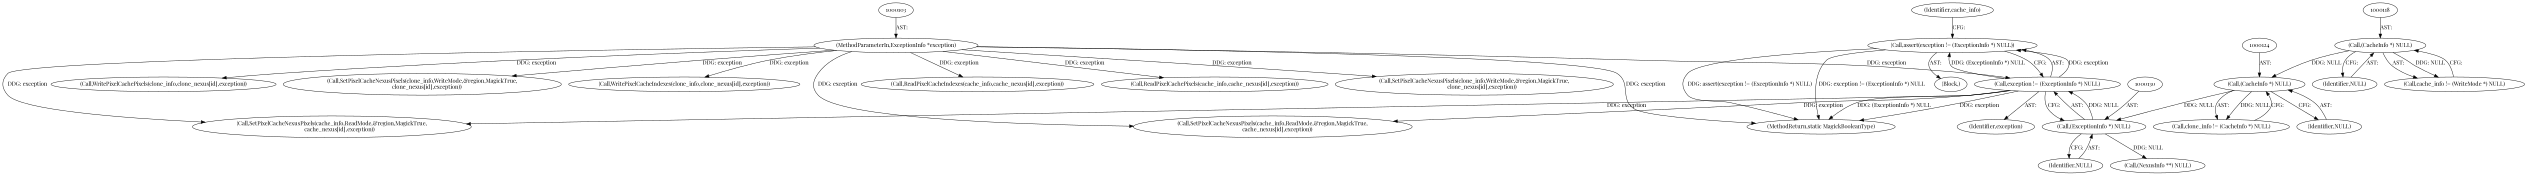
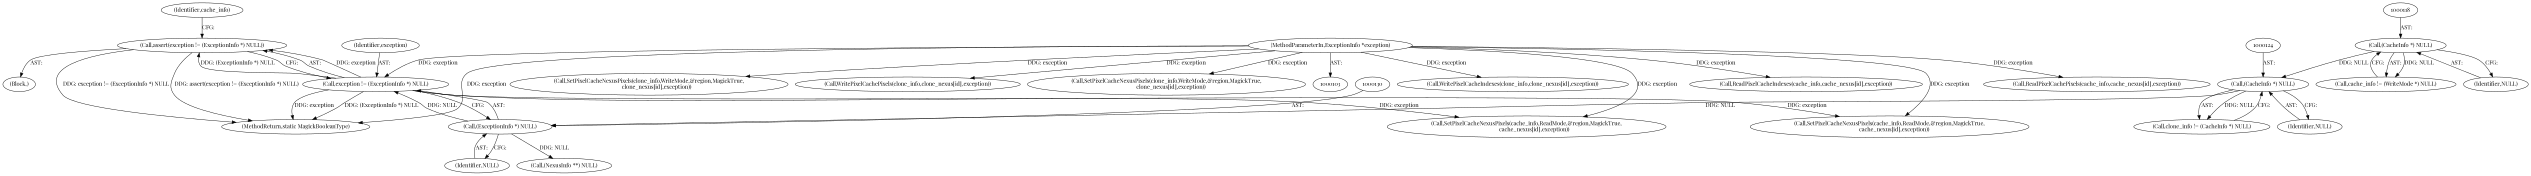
(896, 26) -> (1330, 63)
(2023, 104) -> (378, 63)
